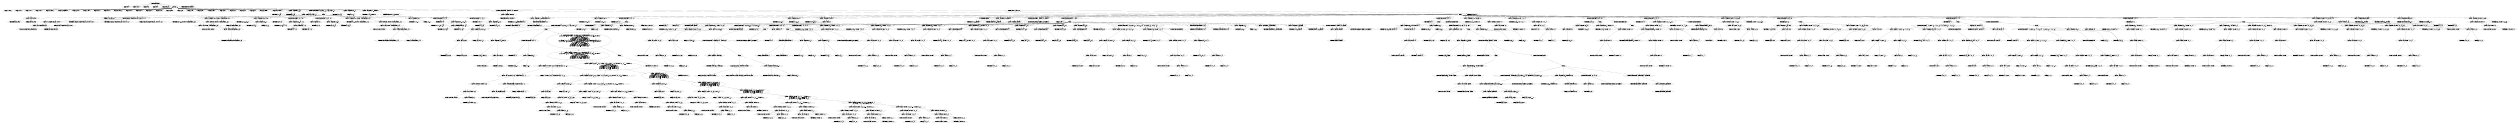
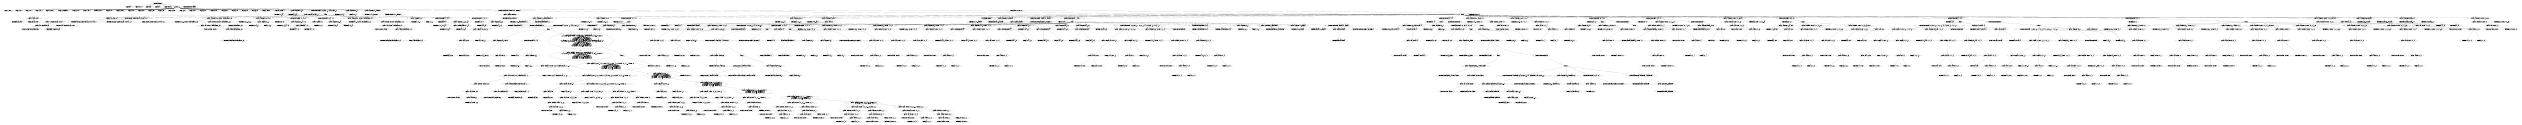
(97, 11) -> (98, 11)
